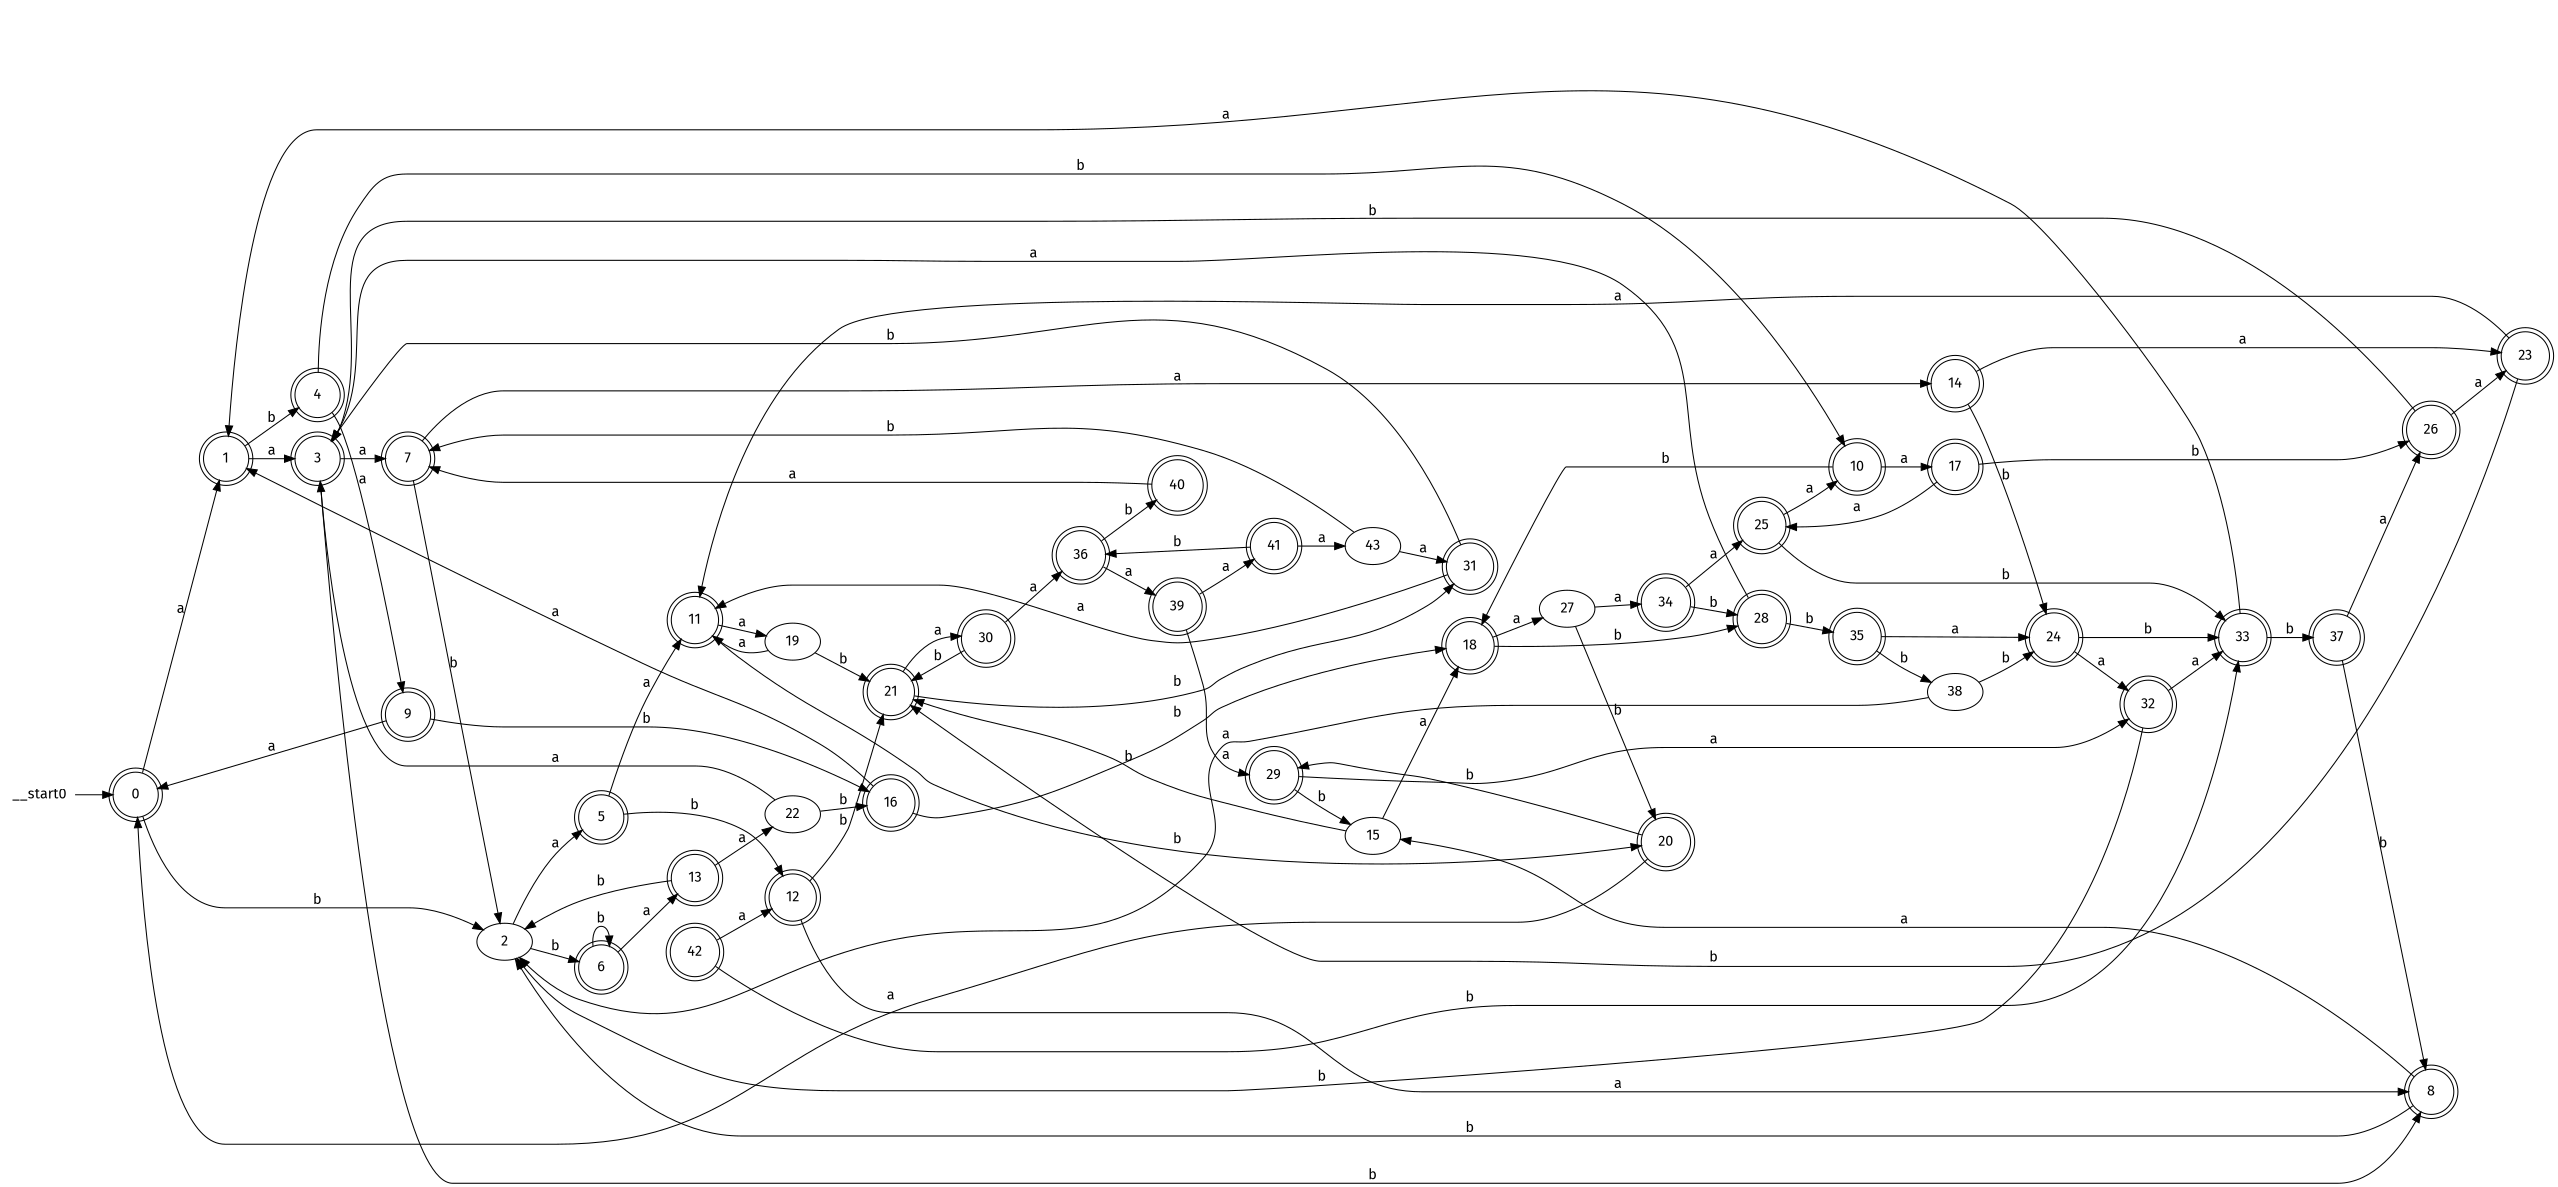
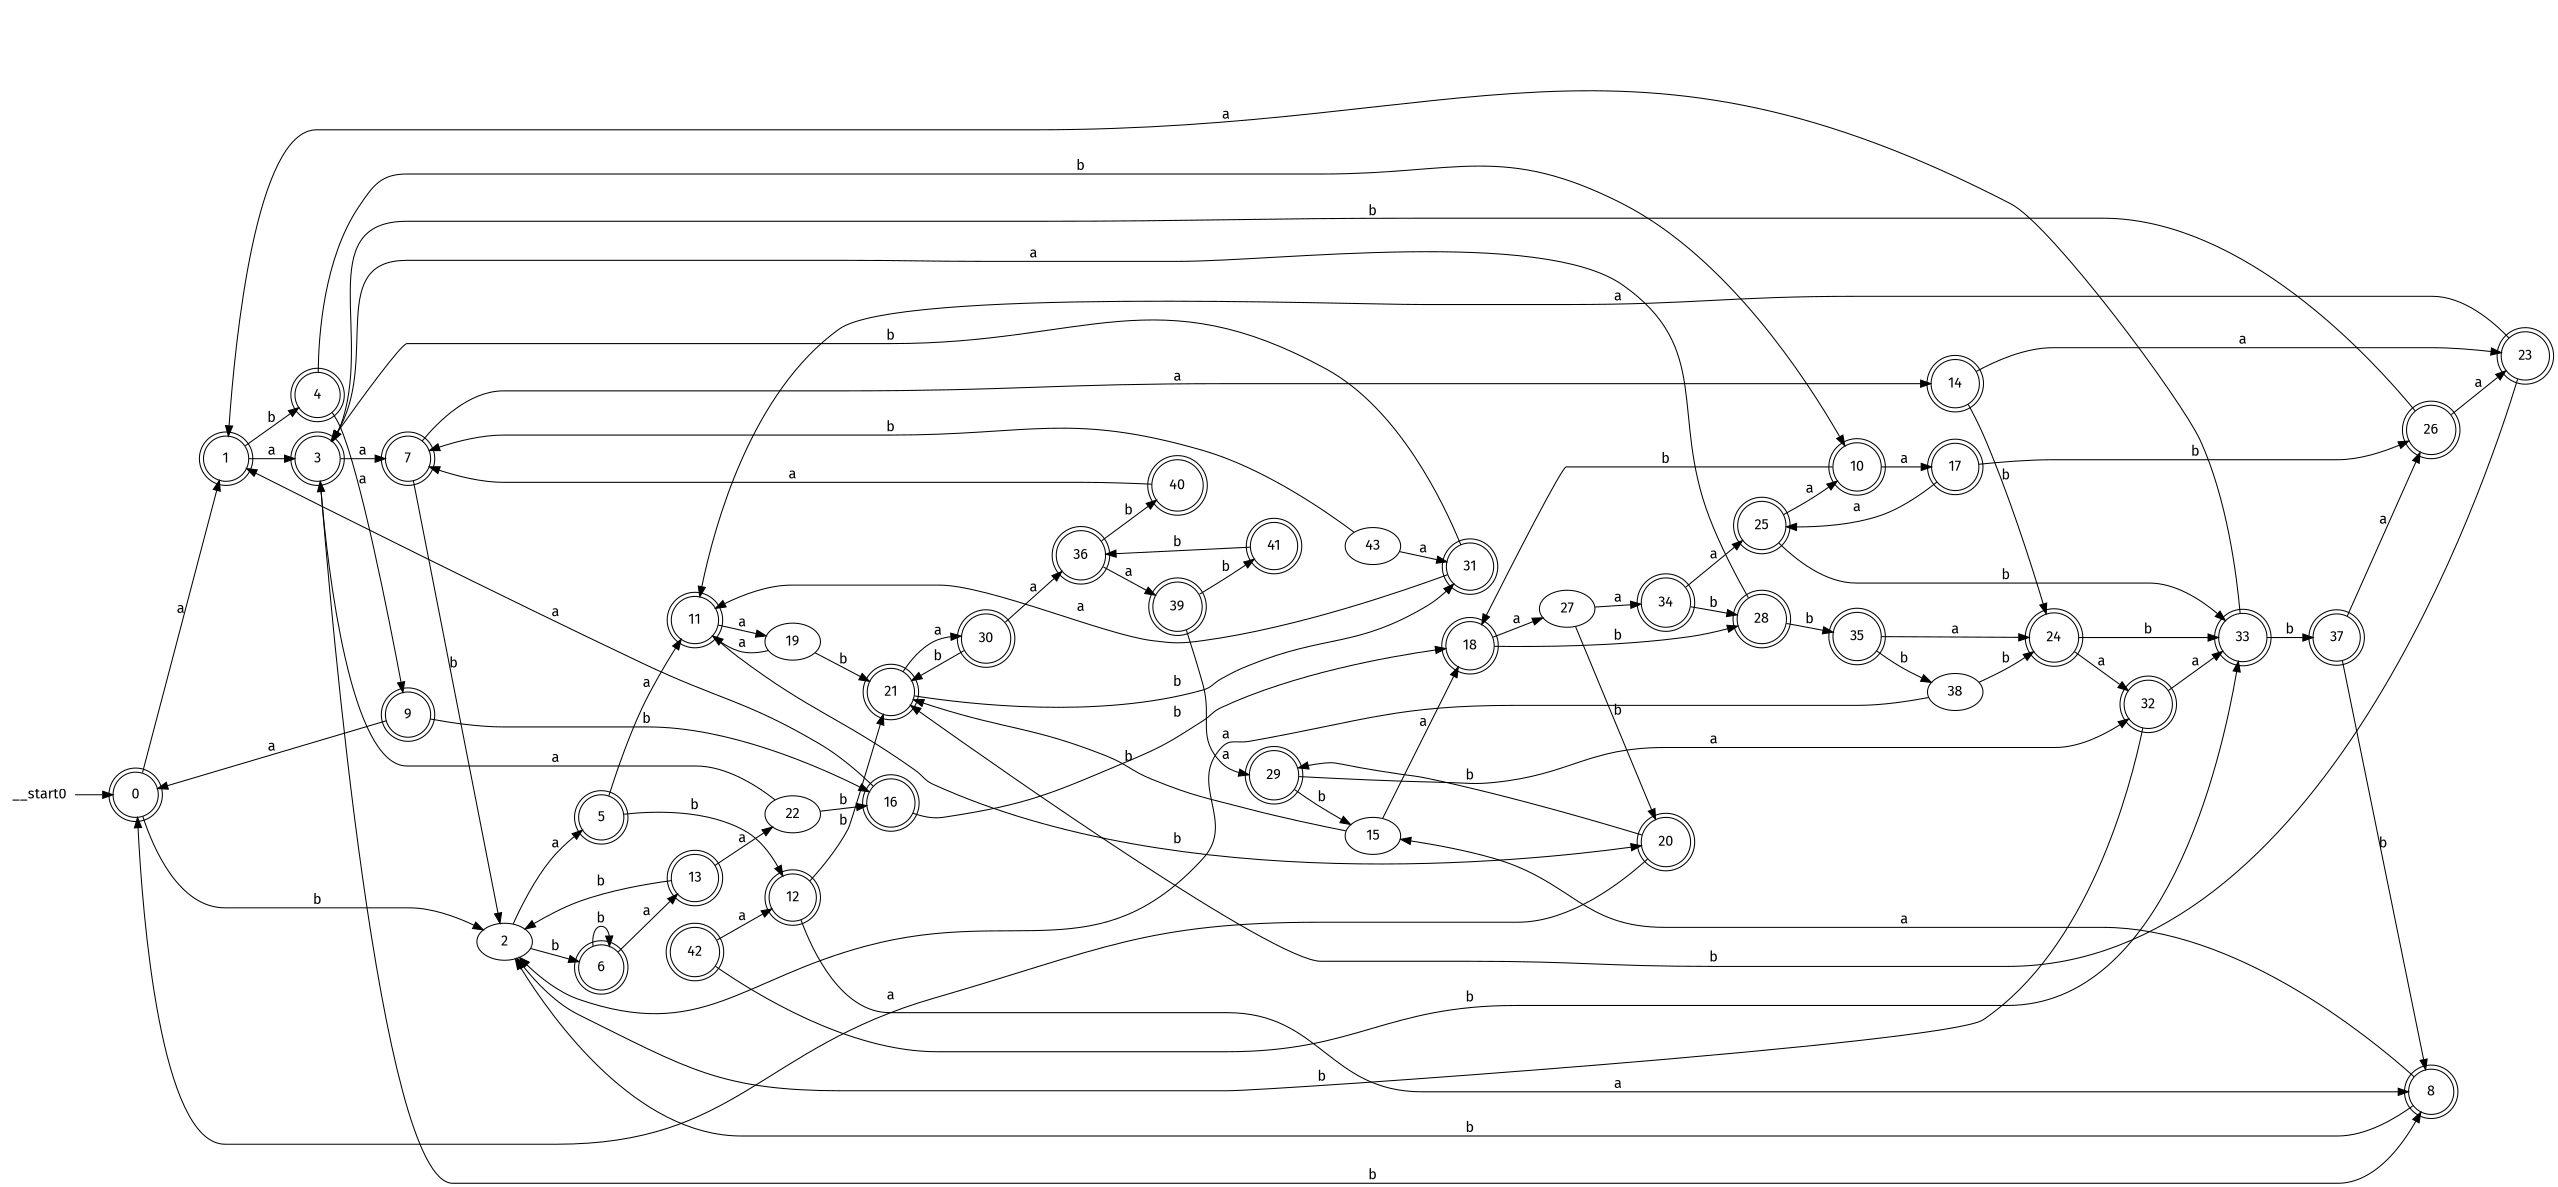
(1316, 546) -> none
(1226, 567) -> (1226, 567)
